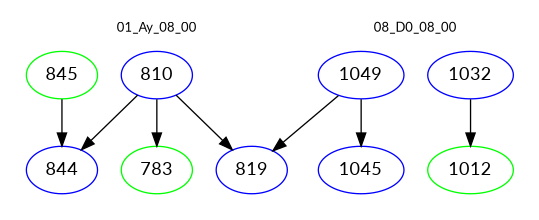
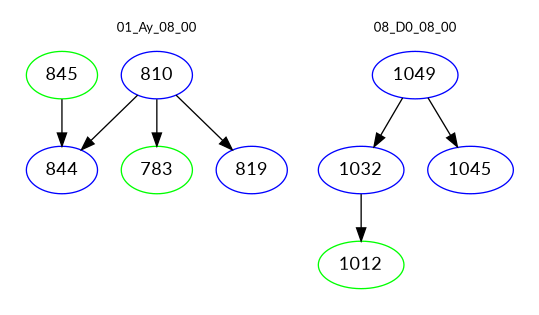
(316, 114) -> (392, 117)
